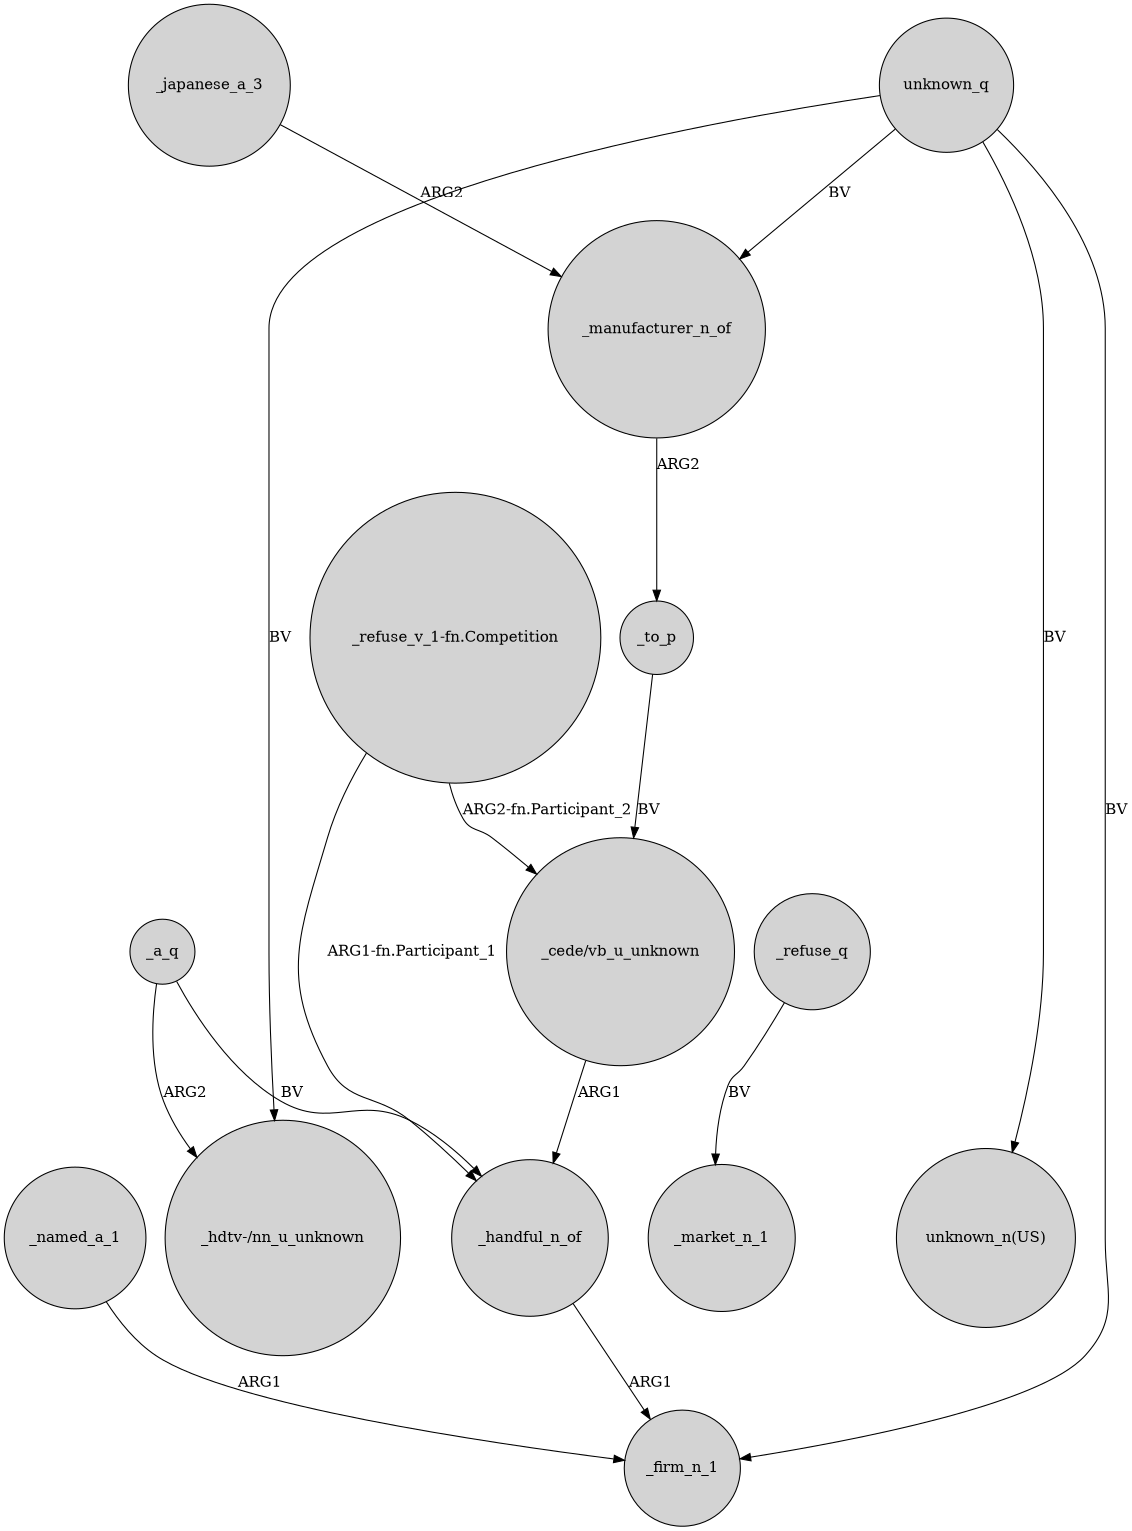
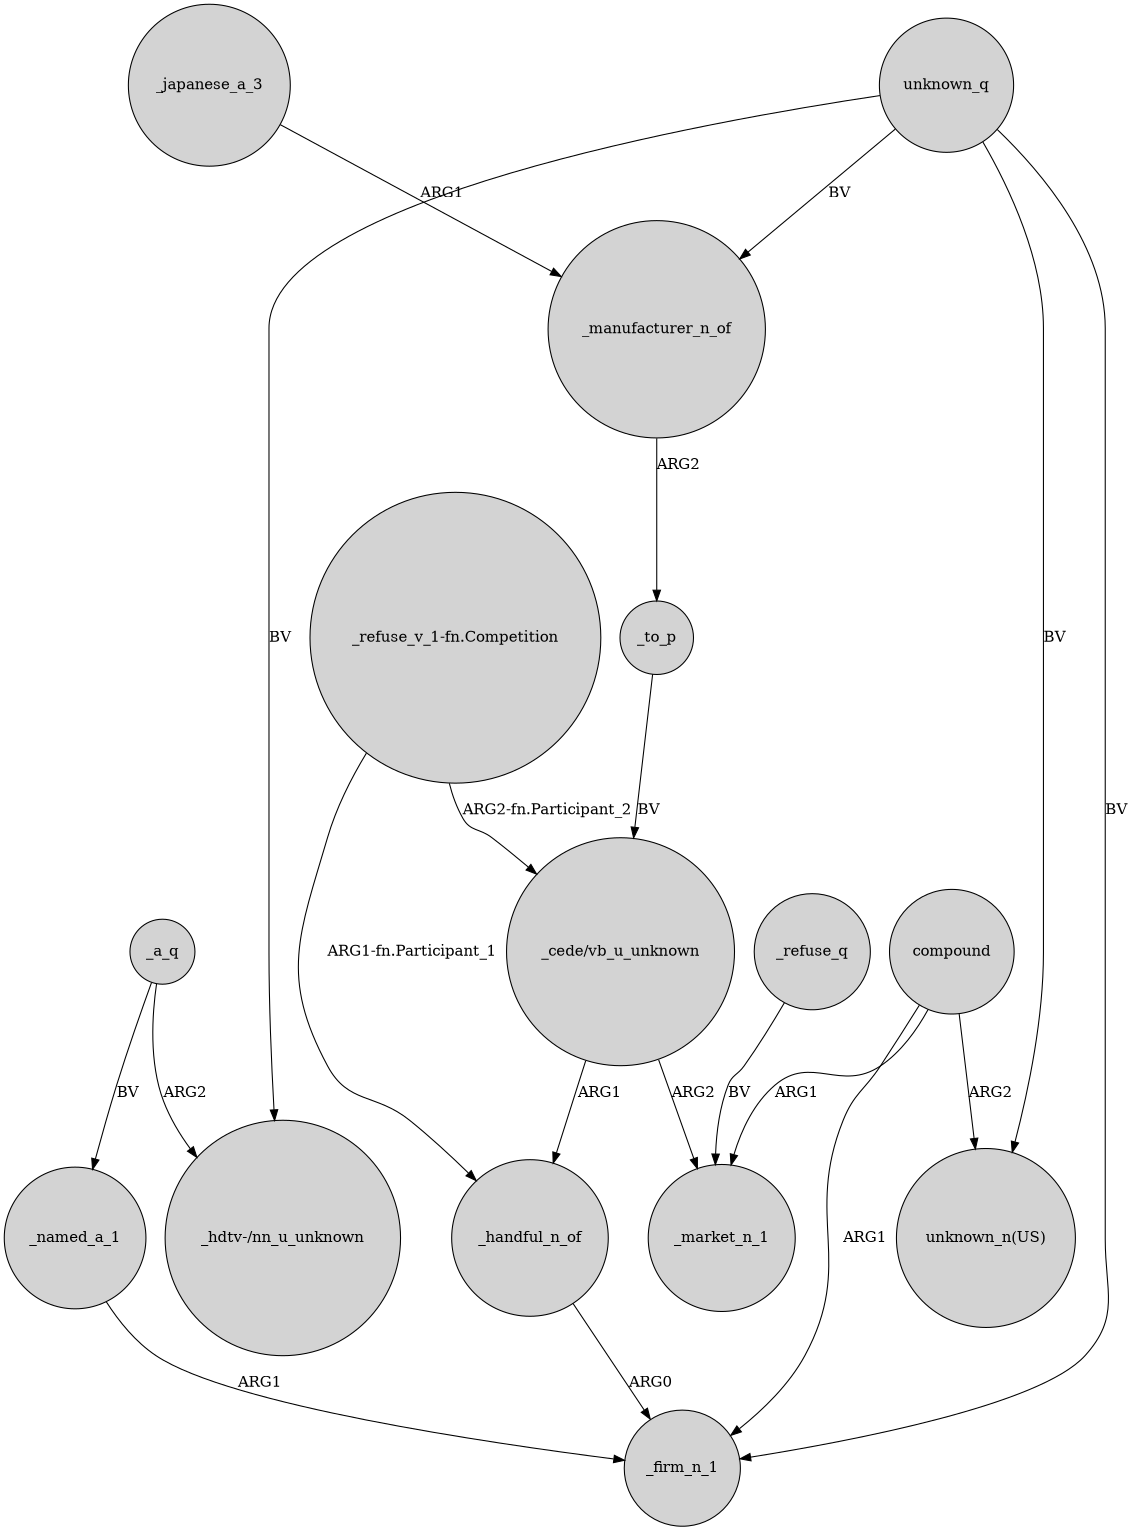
(442, 193) -> (442, 193)
none -> (952, 952)
none -> (676, 1109)
(305, 1111) -> (121, 1070)
(651, 1383) -> (651, 1383)
